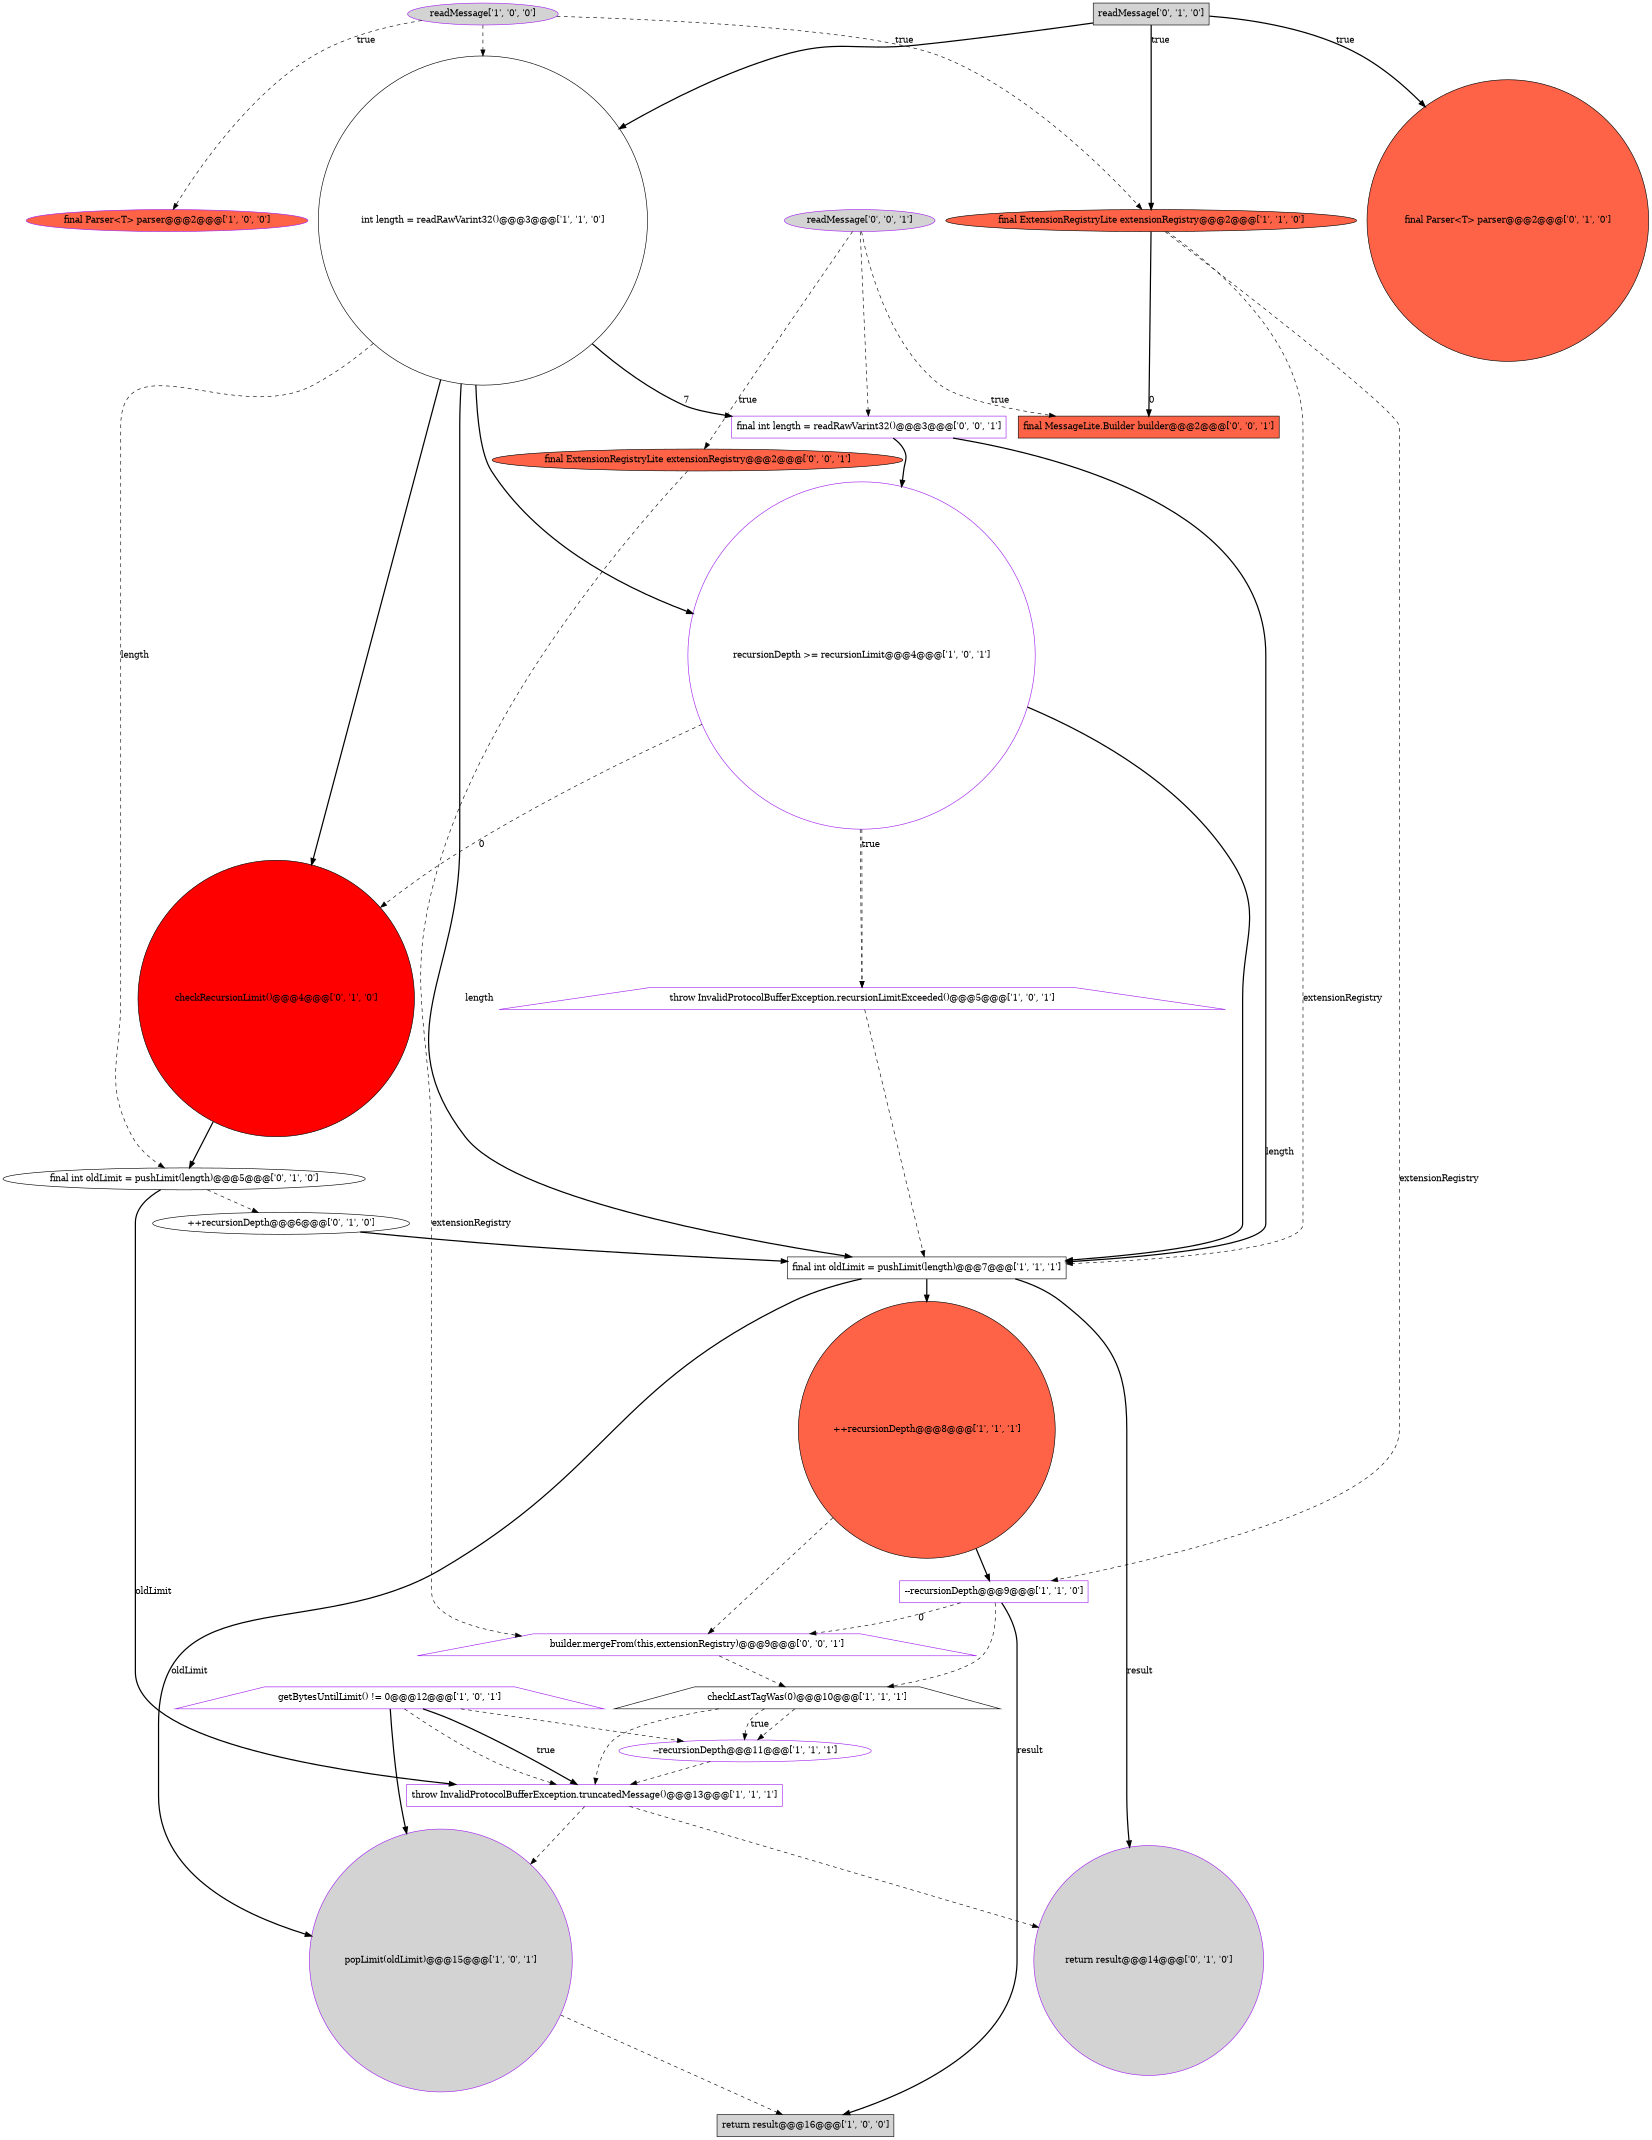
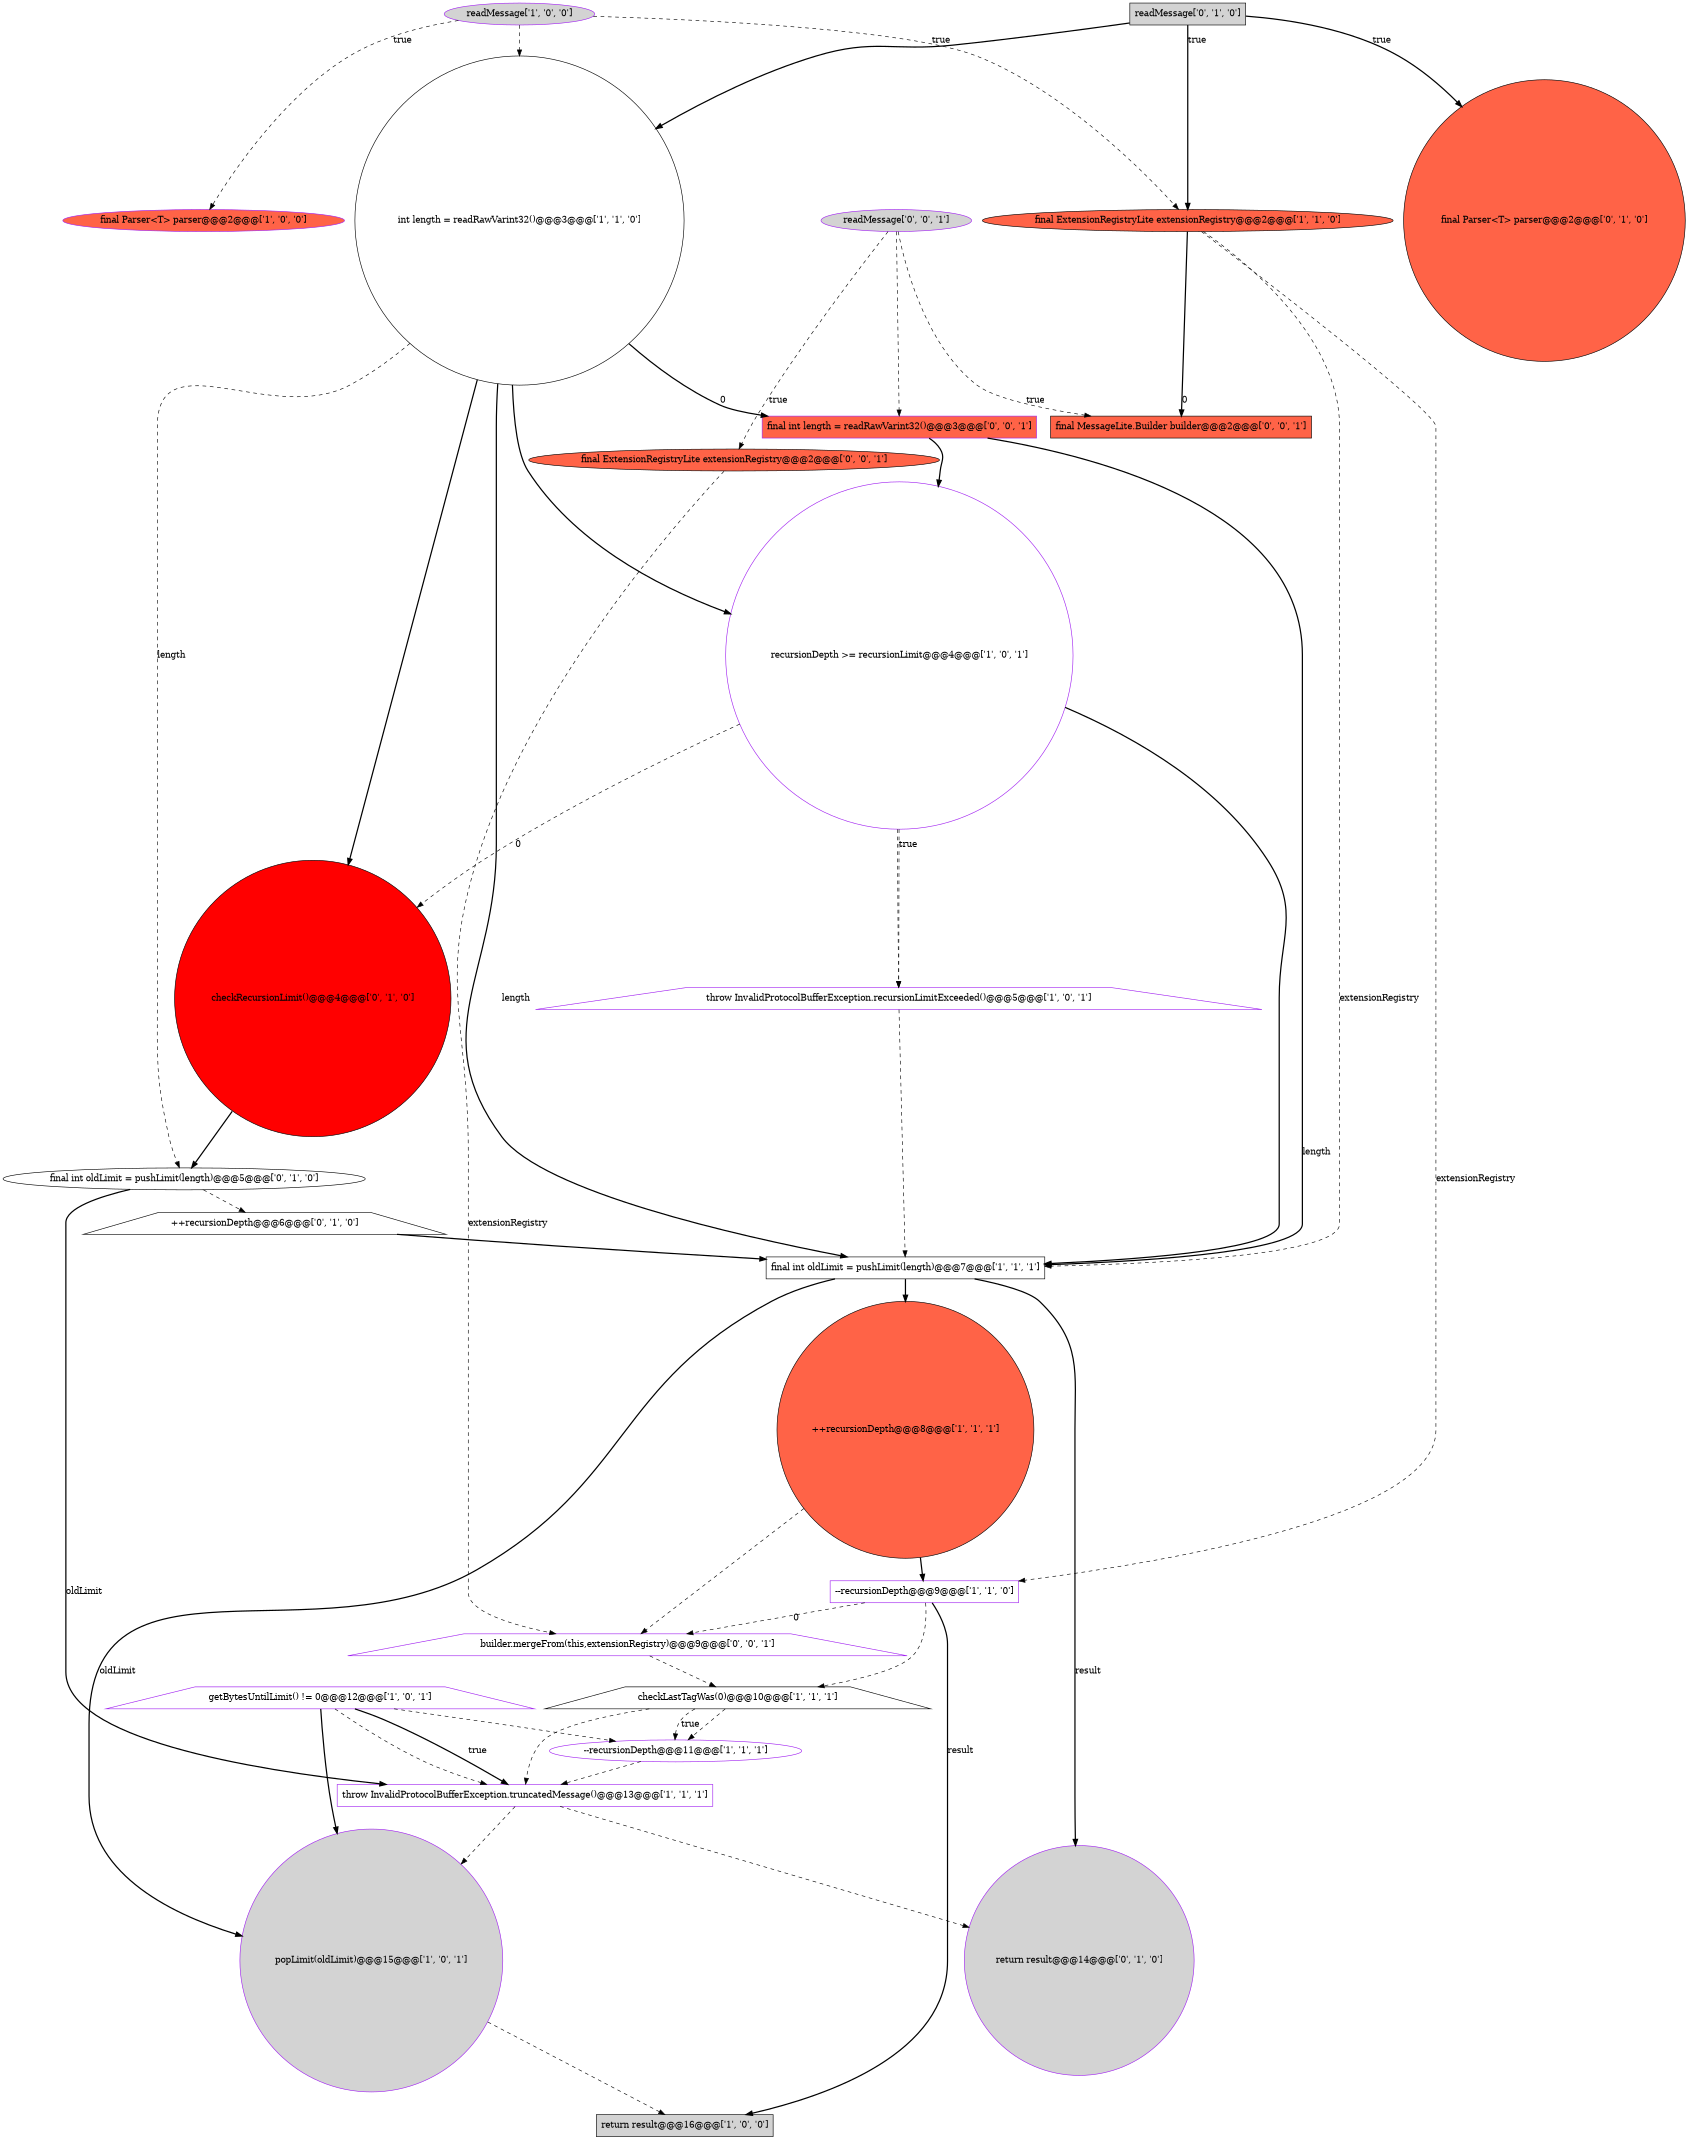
(687, 401) -> (723, 401)
(869, 427) -> (899, 427)
(281, 1223) -> (265, 1223)
